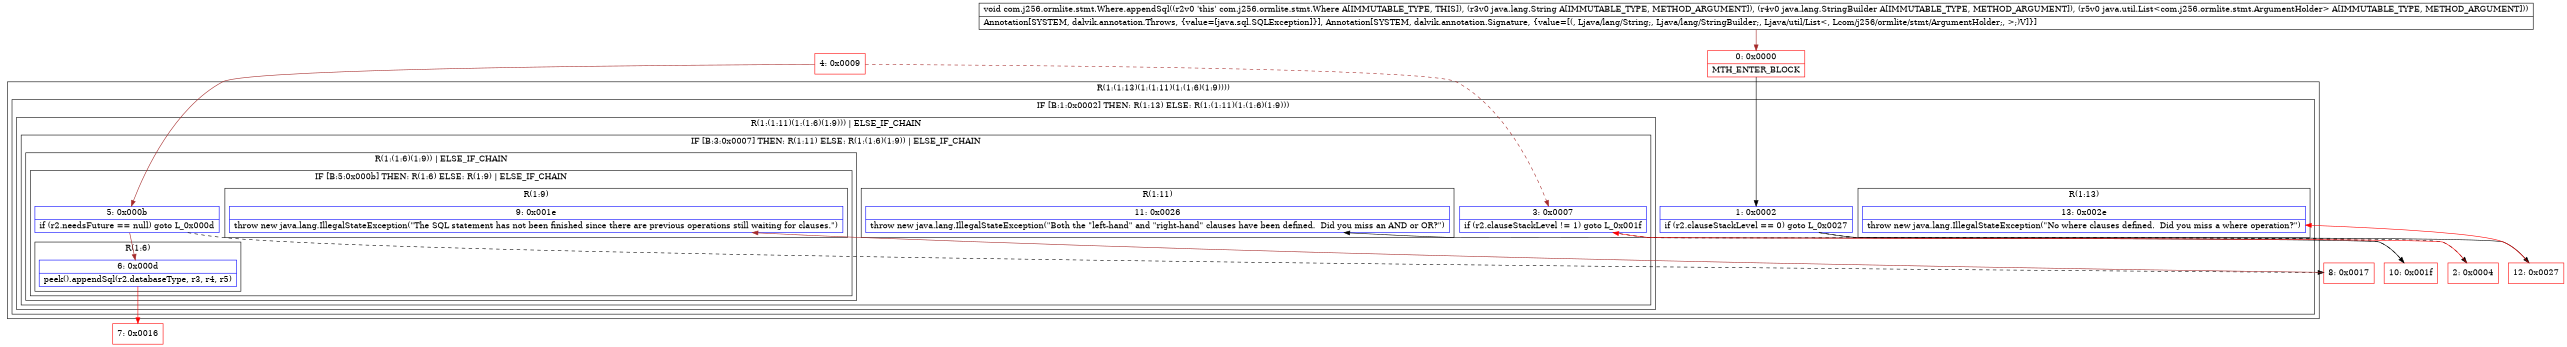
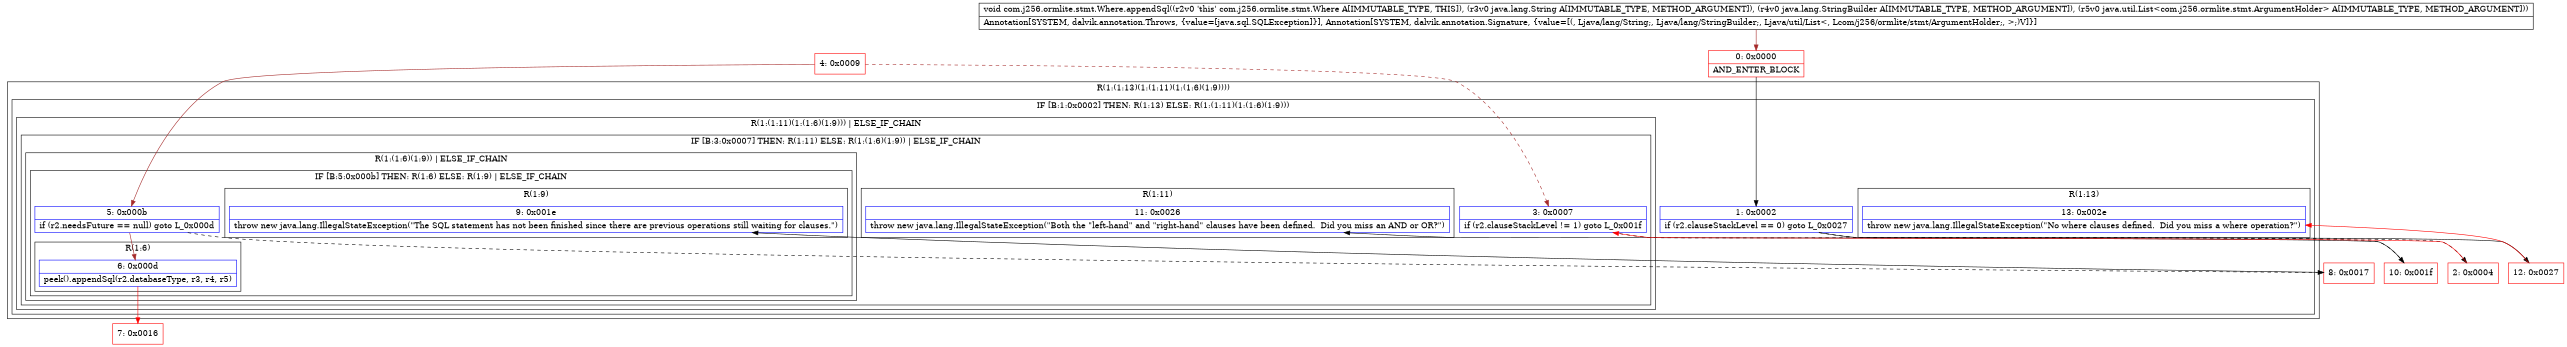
(1756, 70) -> (1756, 70)
(1541, 258) -> (1541, 258)
